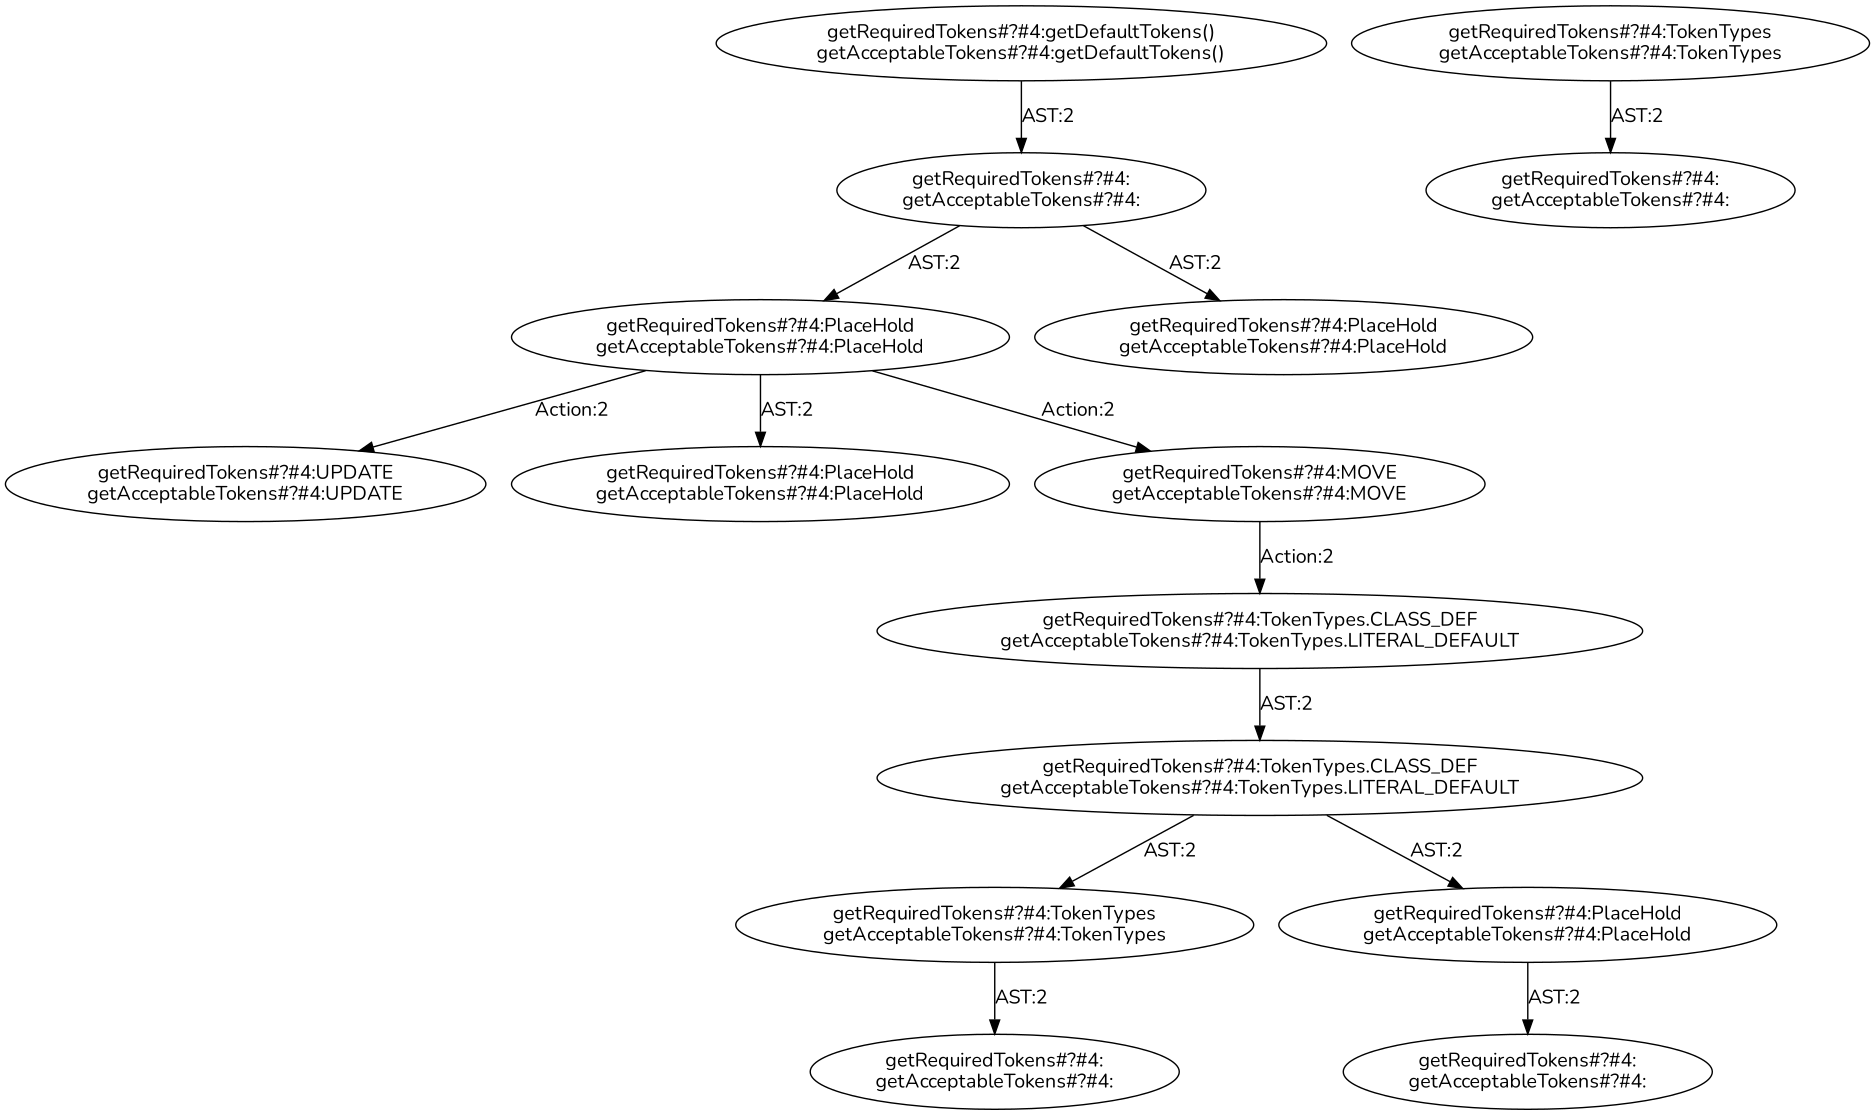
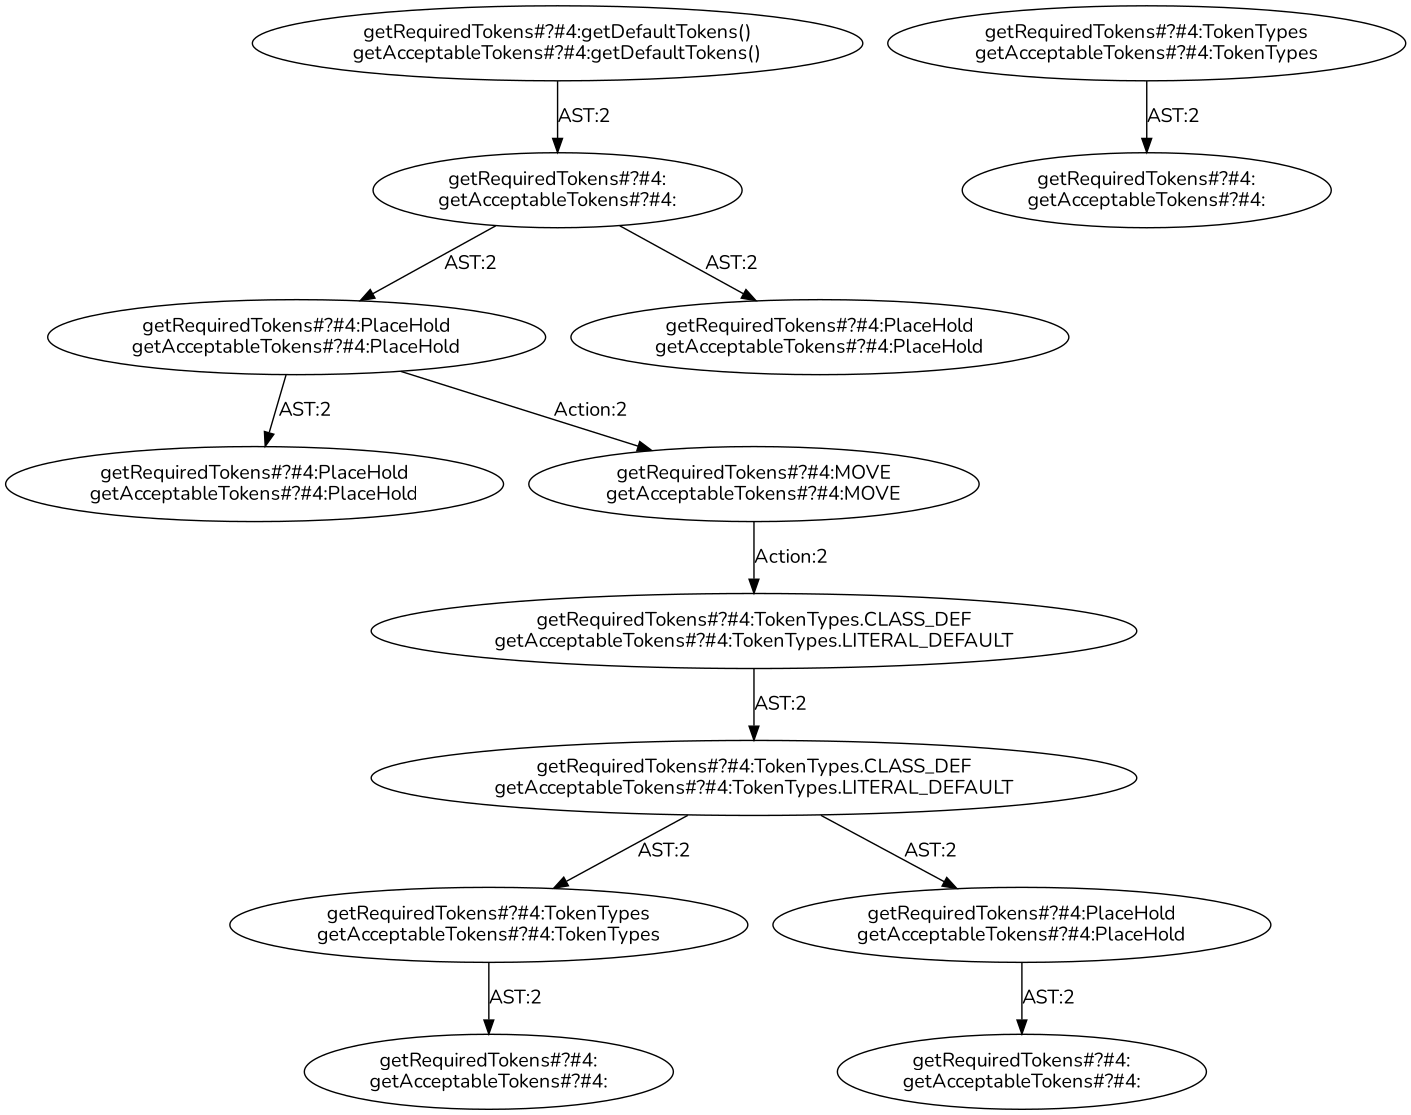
(246, 484) -> none
